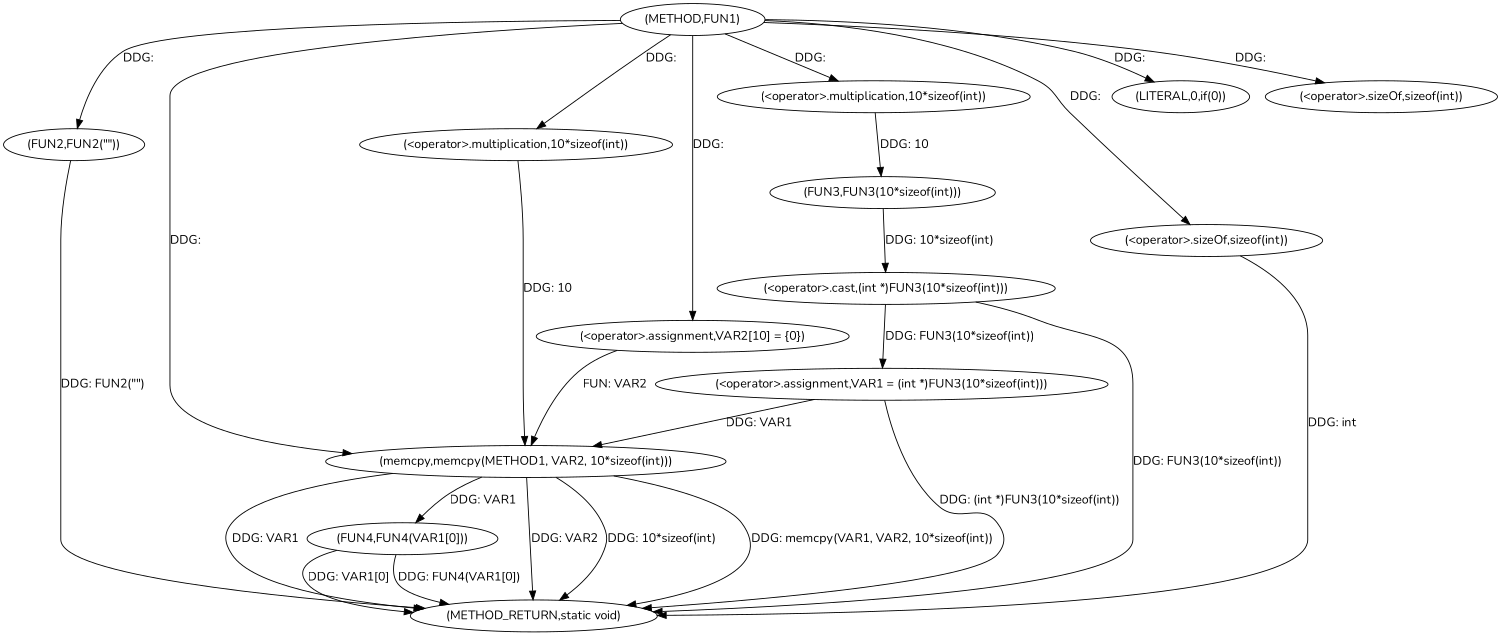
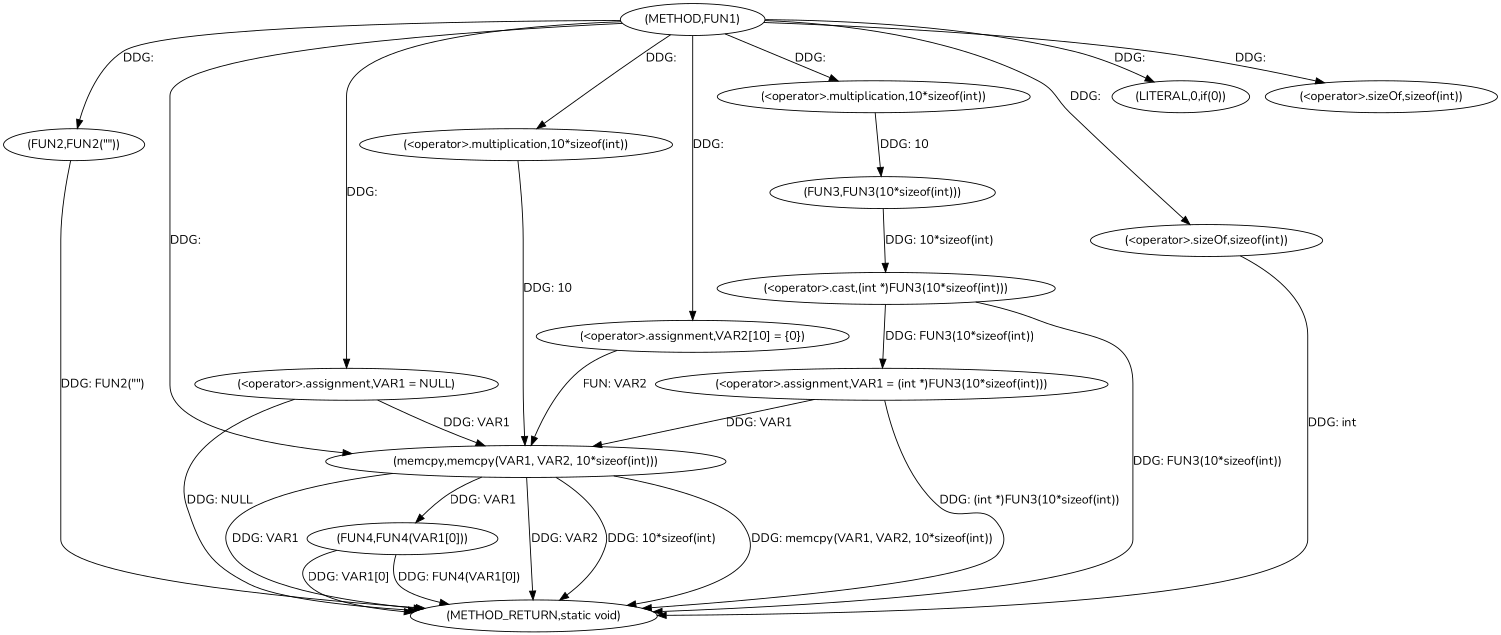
none -> (347, 384)
(526, 462) -> (526, 462)
